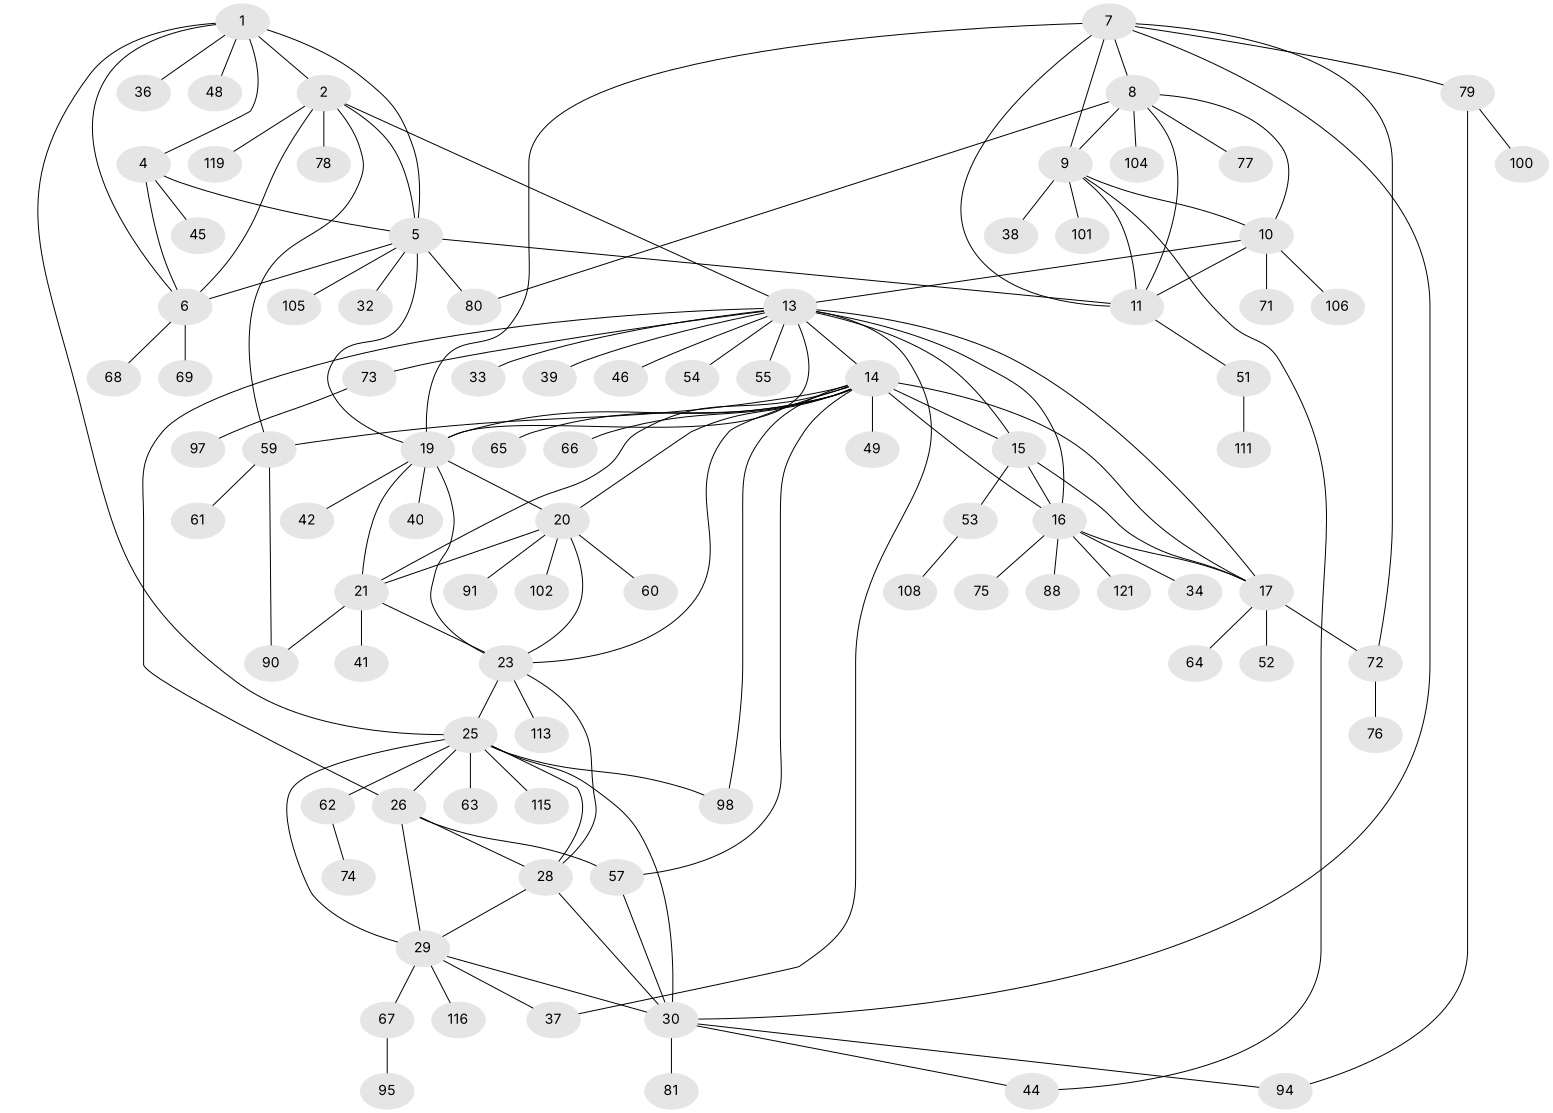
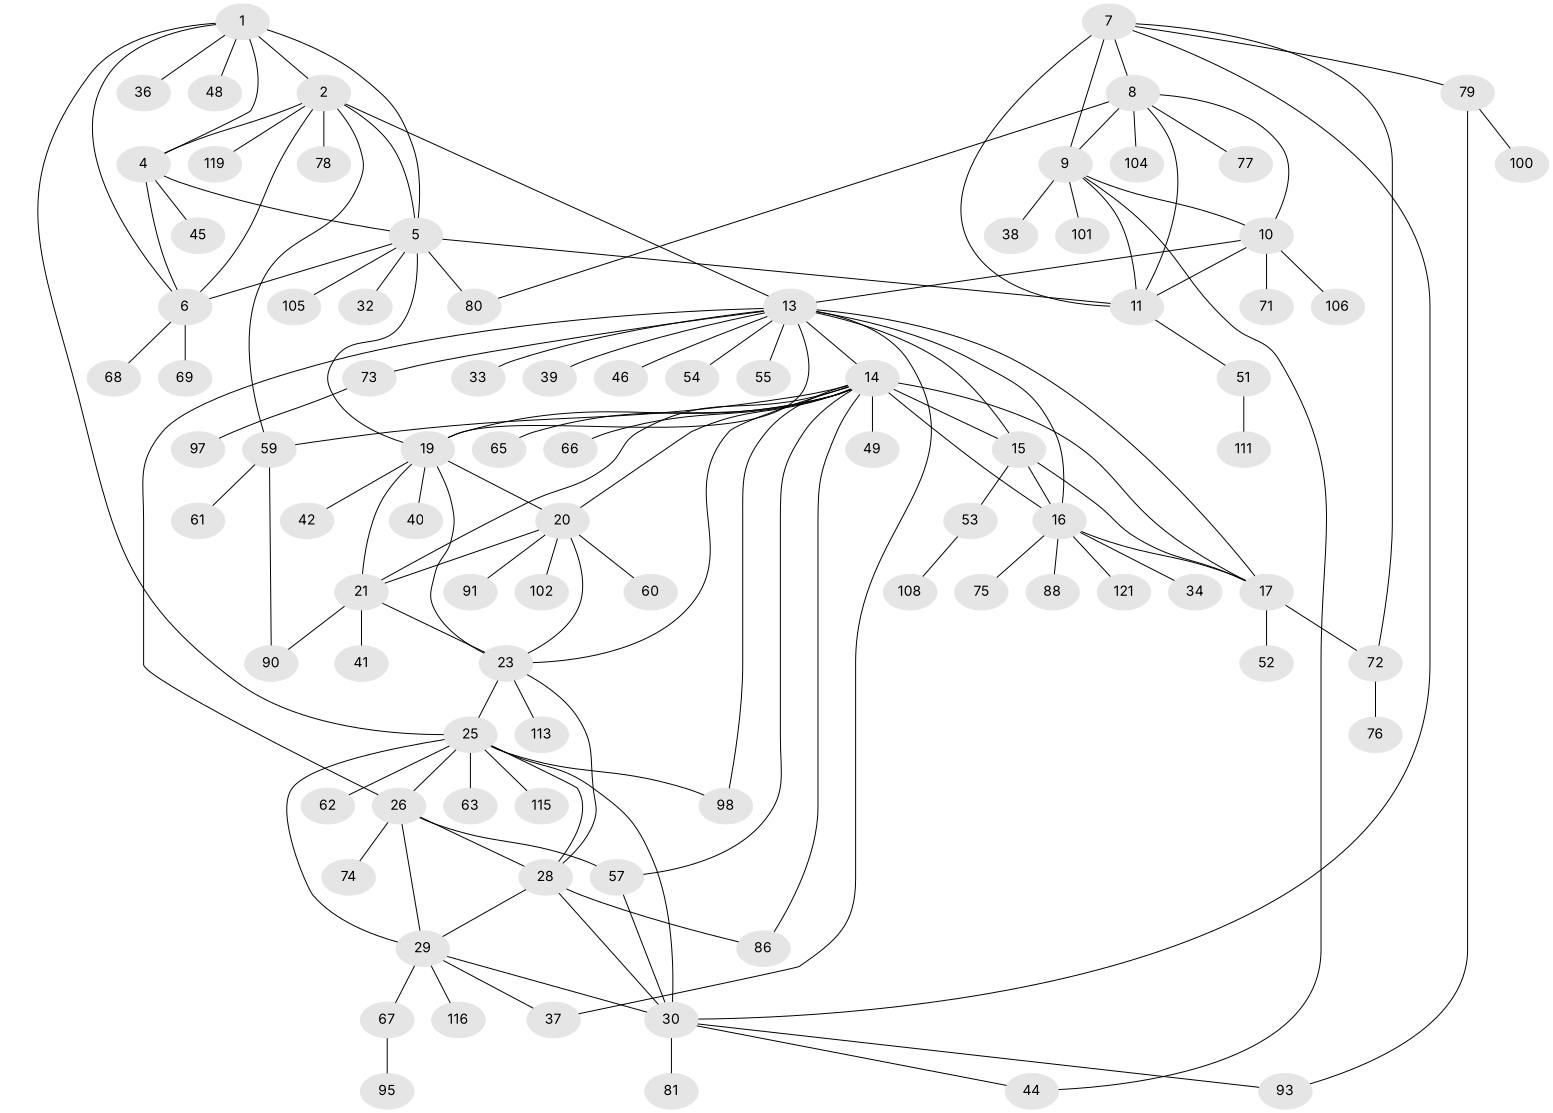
(632, 83) -> none
none -> (233, 128)
(1195, 663) -> none
(338, 842) -> (374, 842)
none -> (764, 949)
(1285, 1091) -> (1285, 1091)
